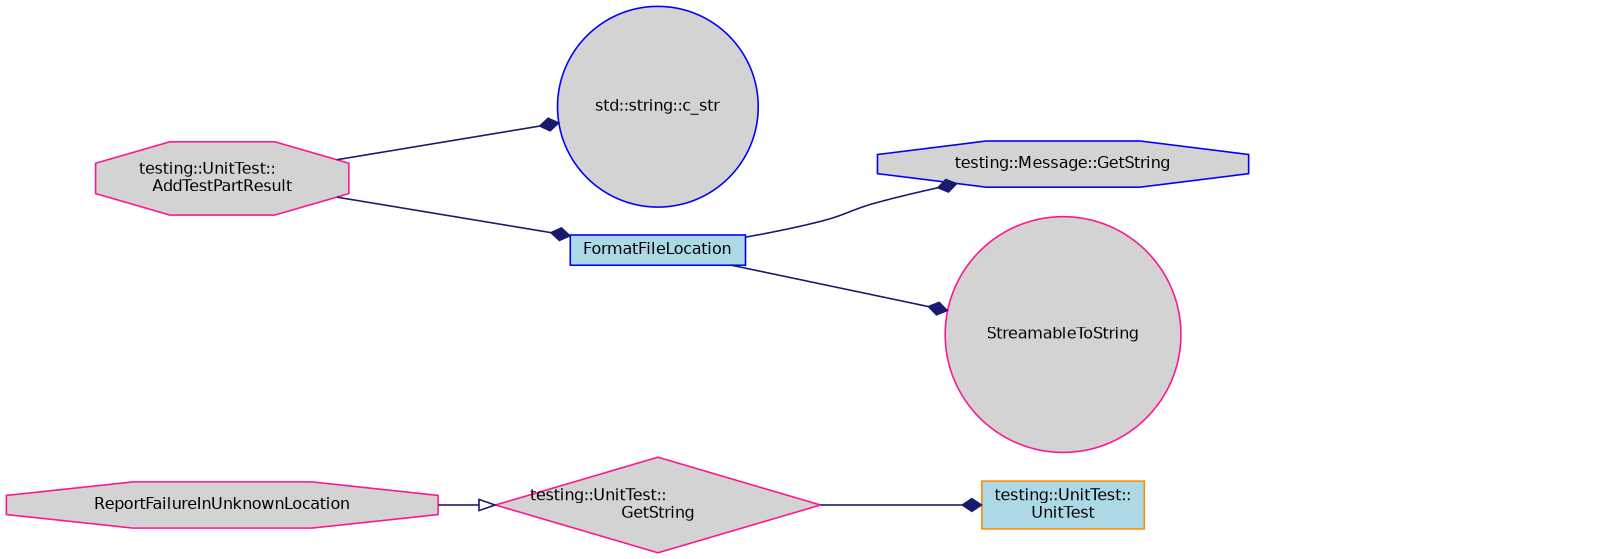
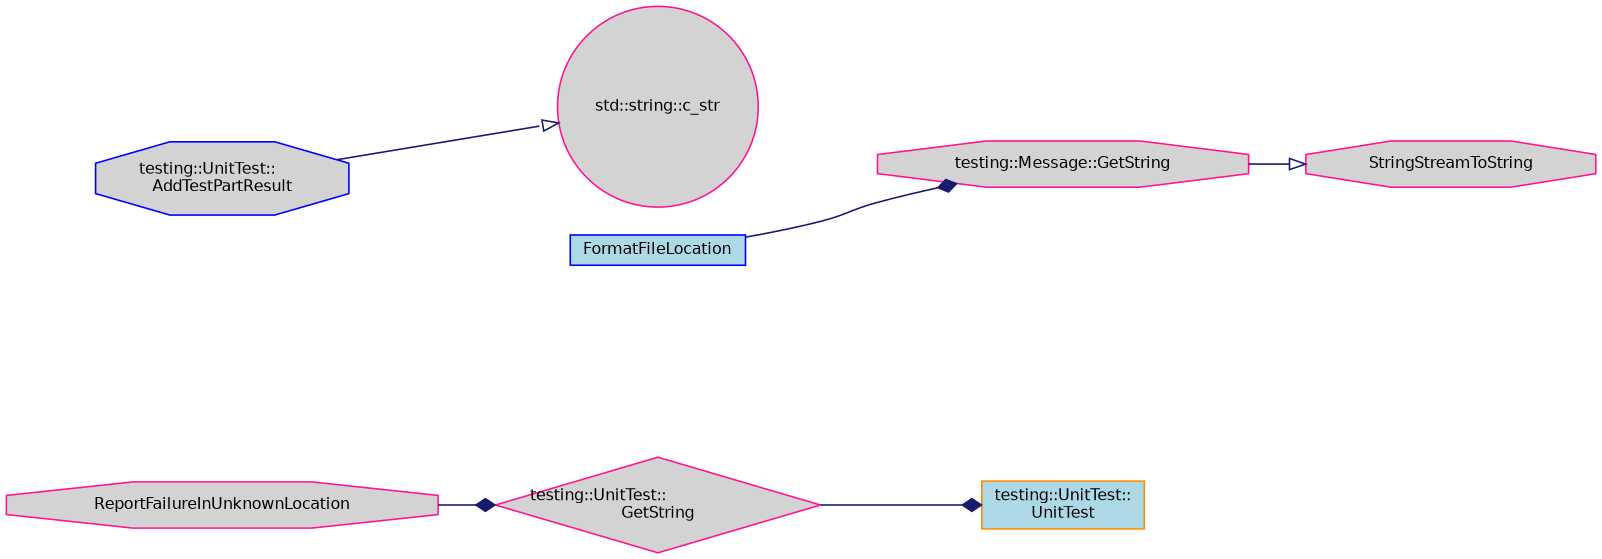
(658, 107) -> (658, 107)
(438, 143) -> (438, 143)
(1063, 164) -> (1063, 164)
none -> (1451, 164)
(222, 178) -> (222, 178)
(444, 215) -> none
(1063, 335) -> none
(458, 505) -> (458, 505)
